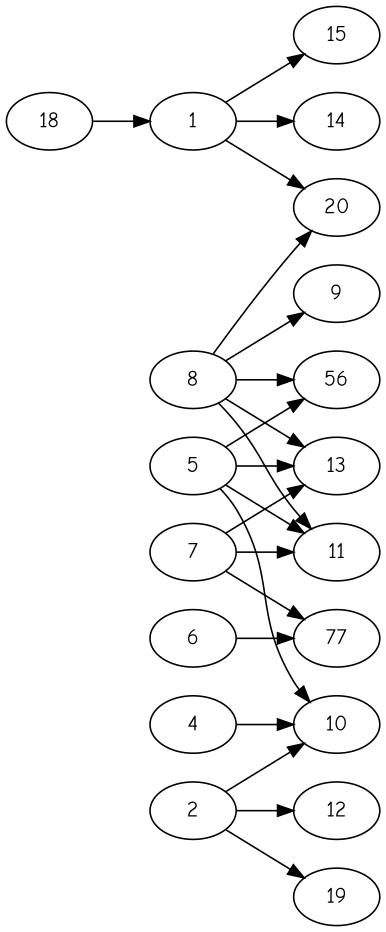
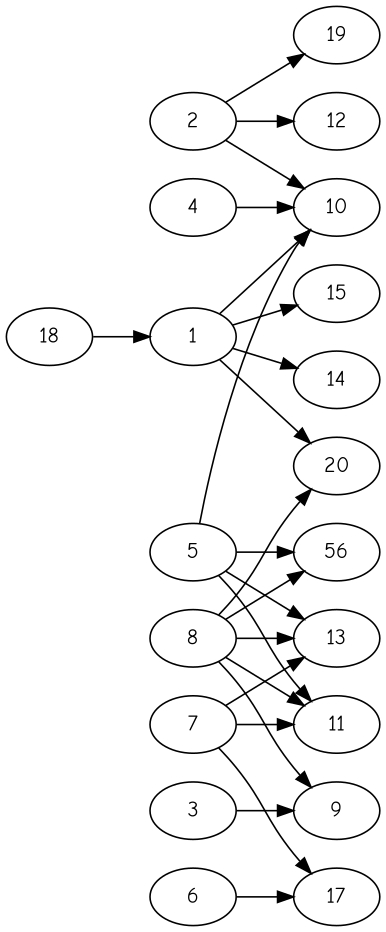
none -> (259, 278)
(337, 638) -> (337, 897)
none -> (193, 811)
